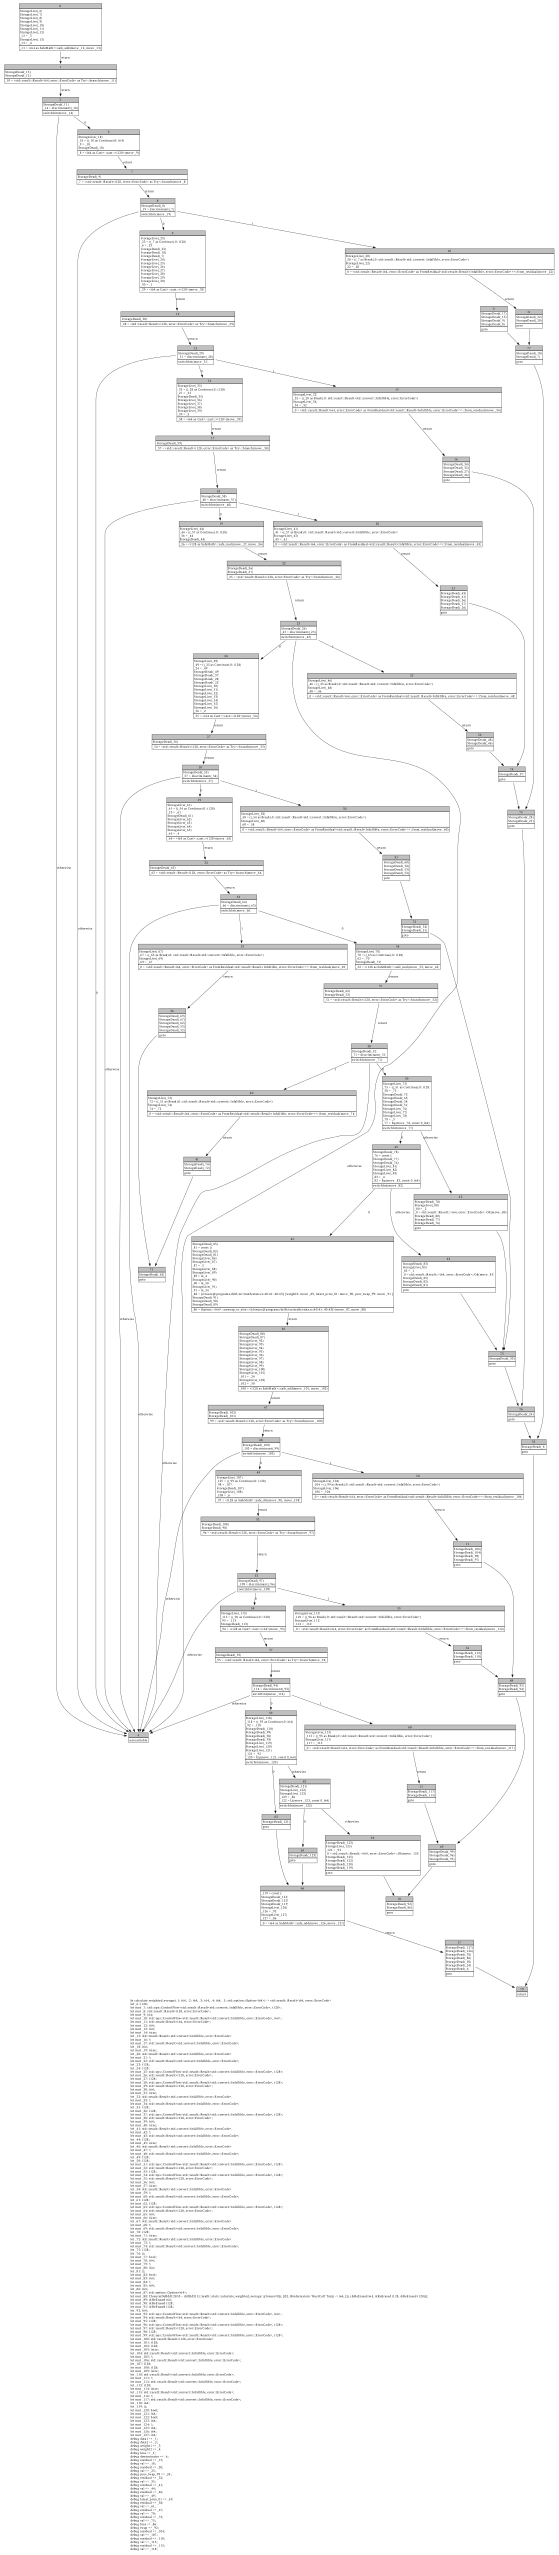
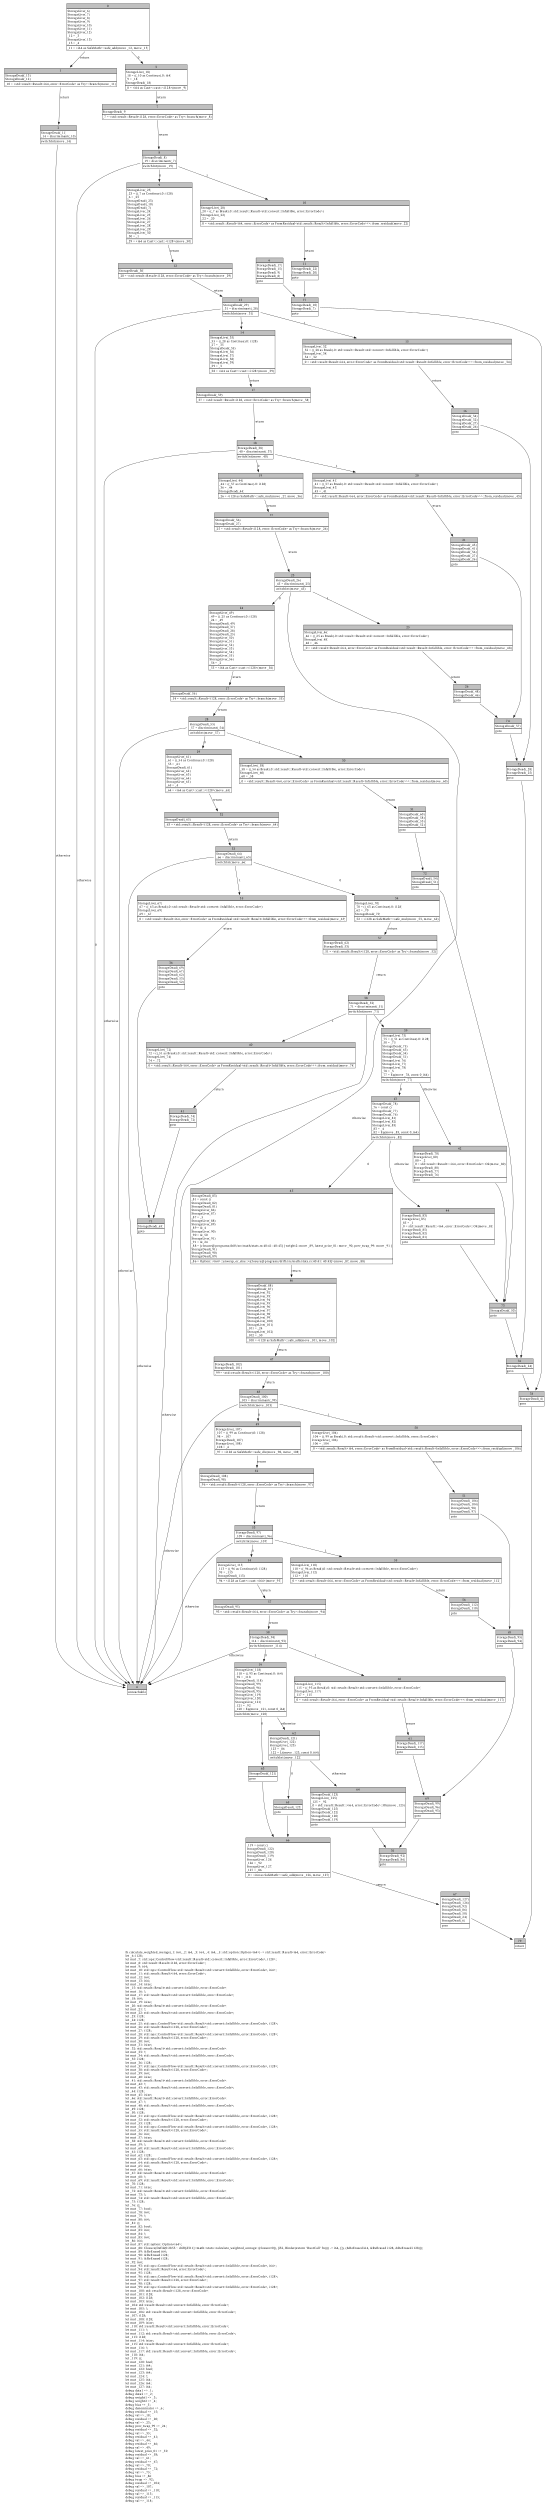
(81, 122) -> (136, 57)
